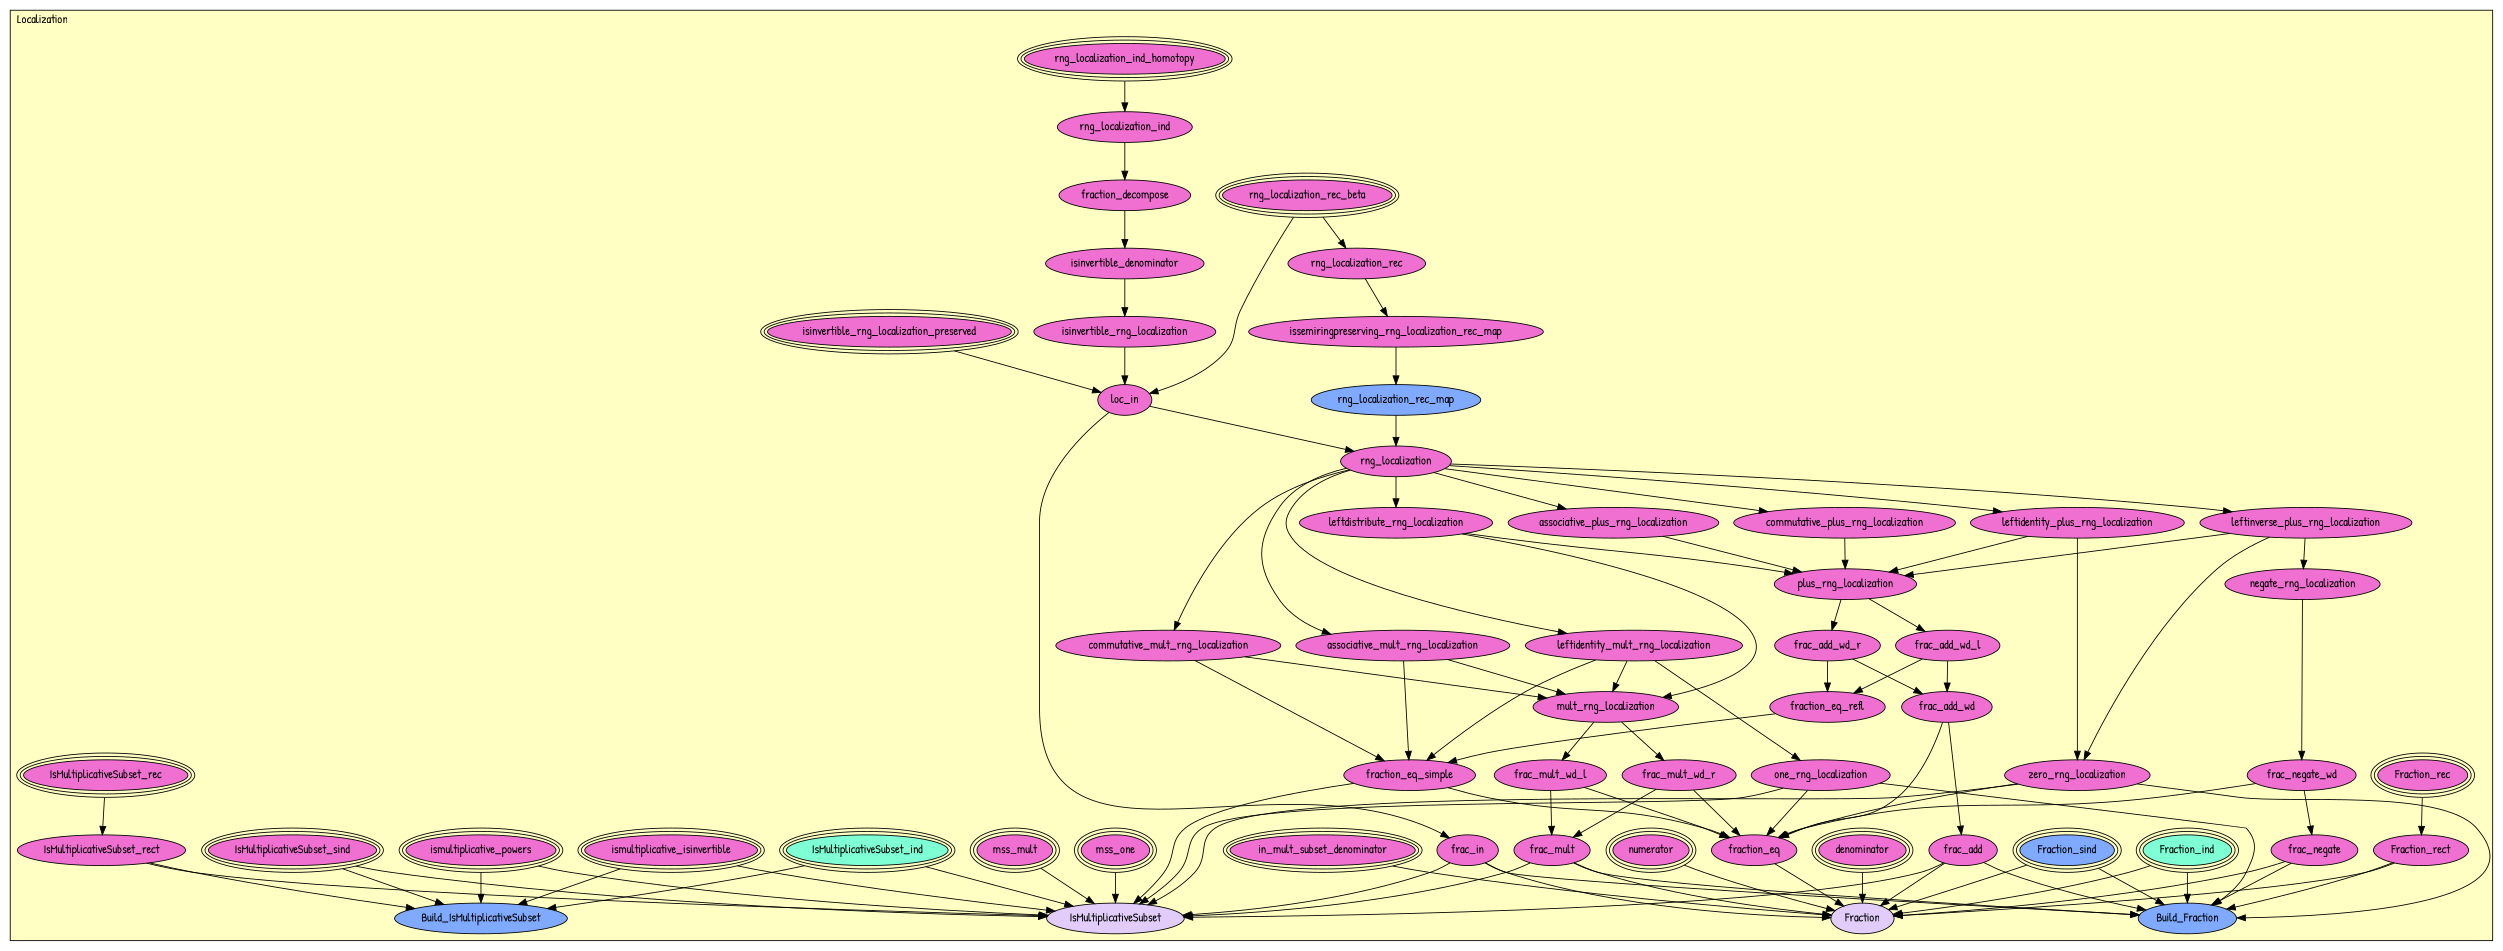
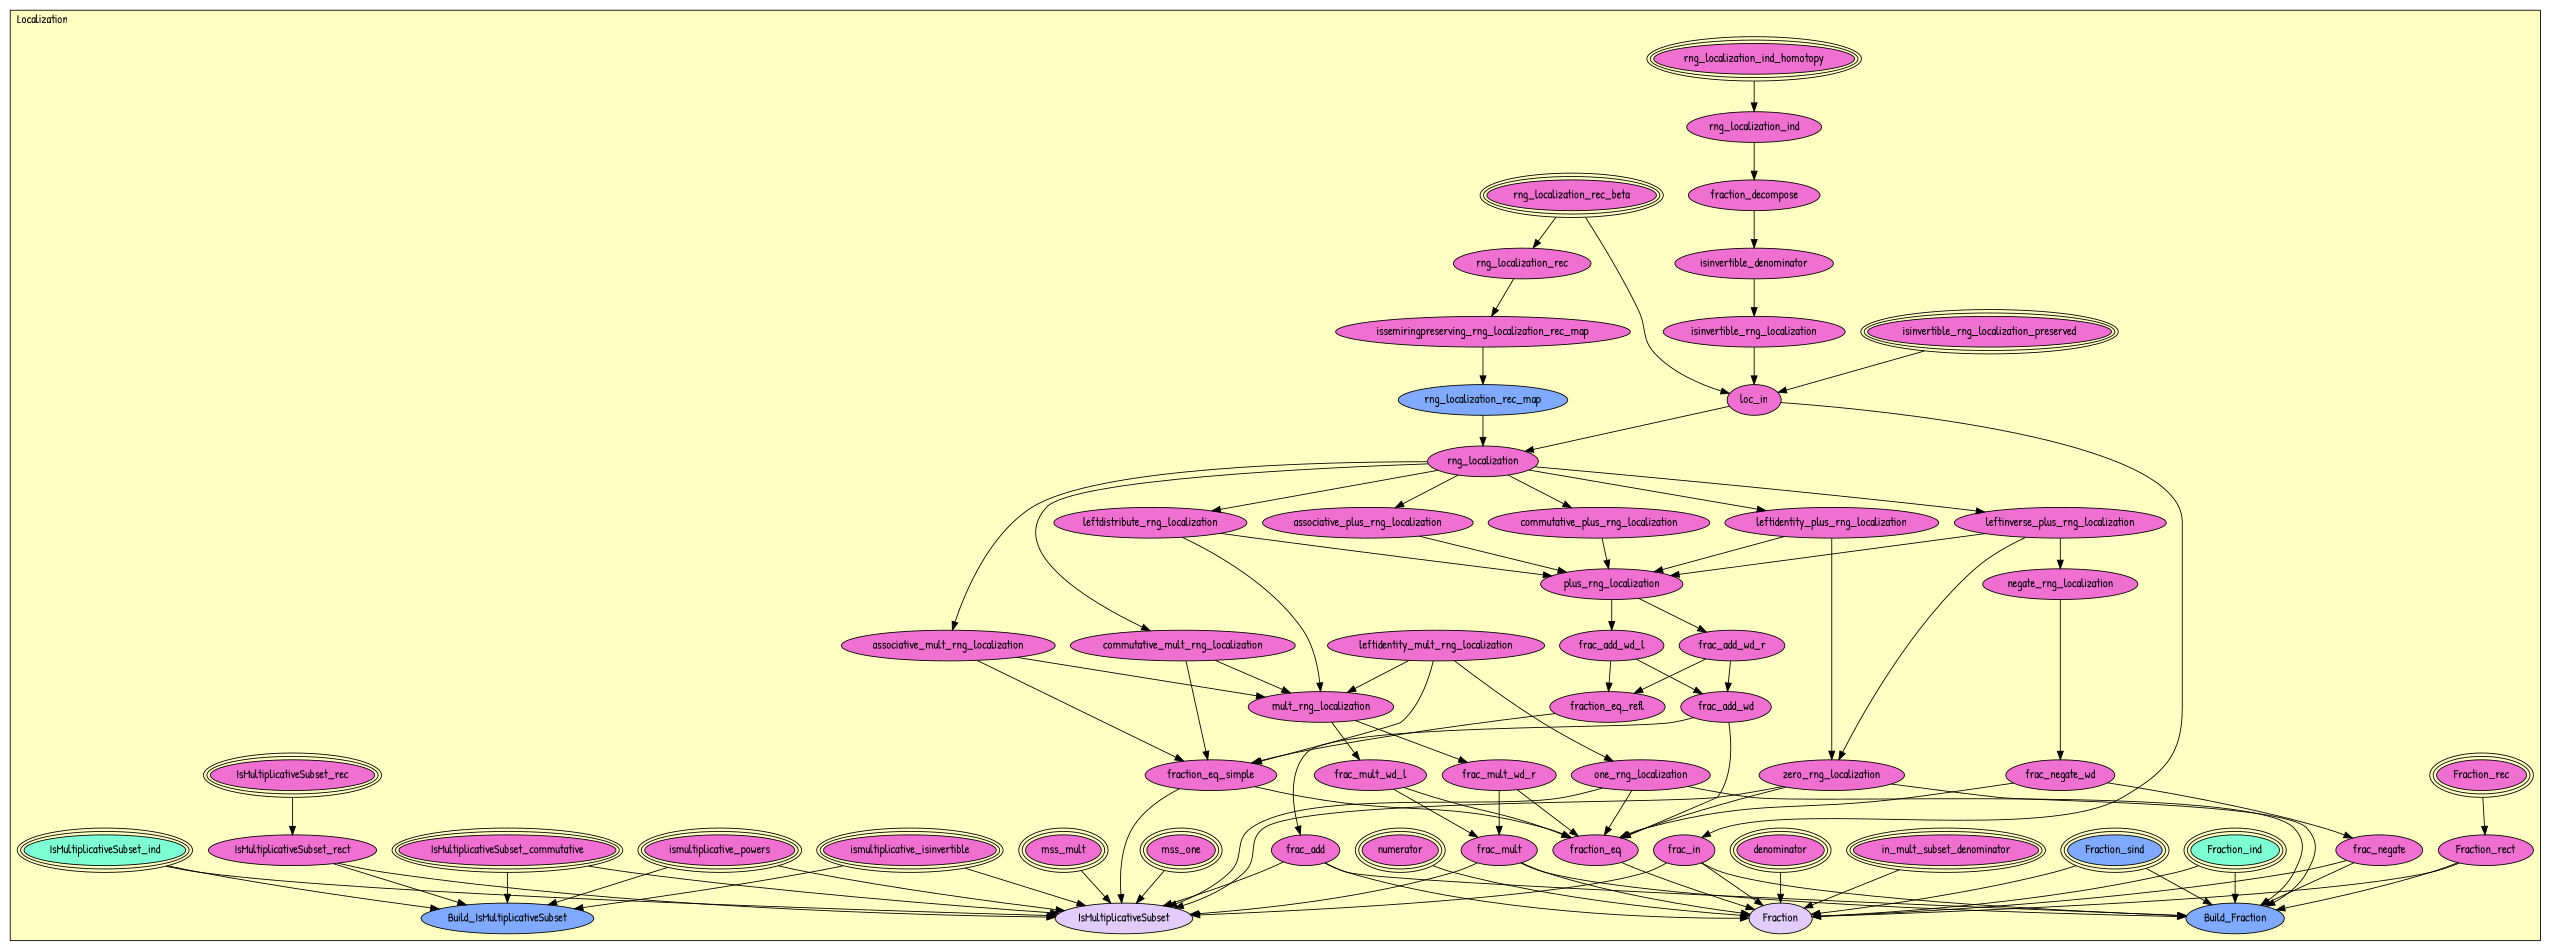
(1370, 583) -> none
(293, 850) -> (507, 850)
